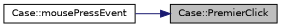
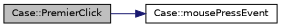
(148, 14) -> (123, 14)
